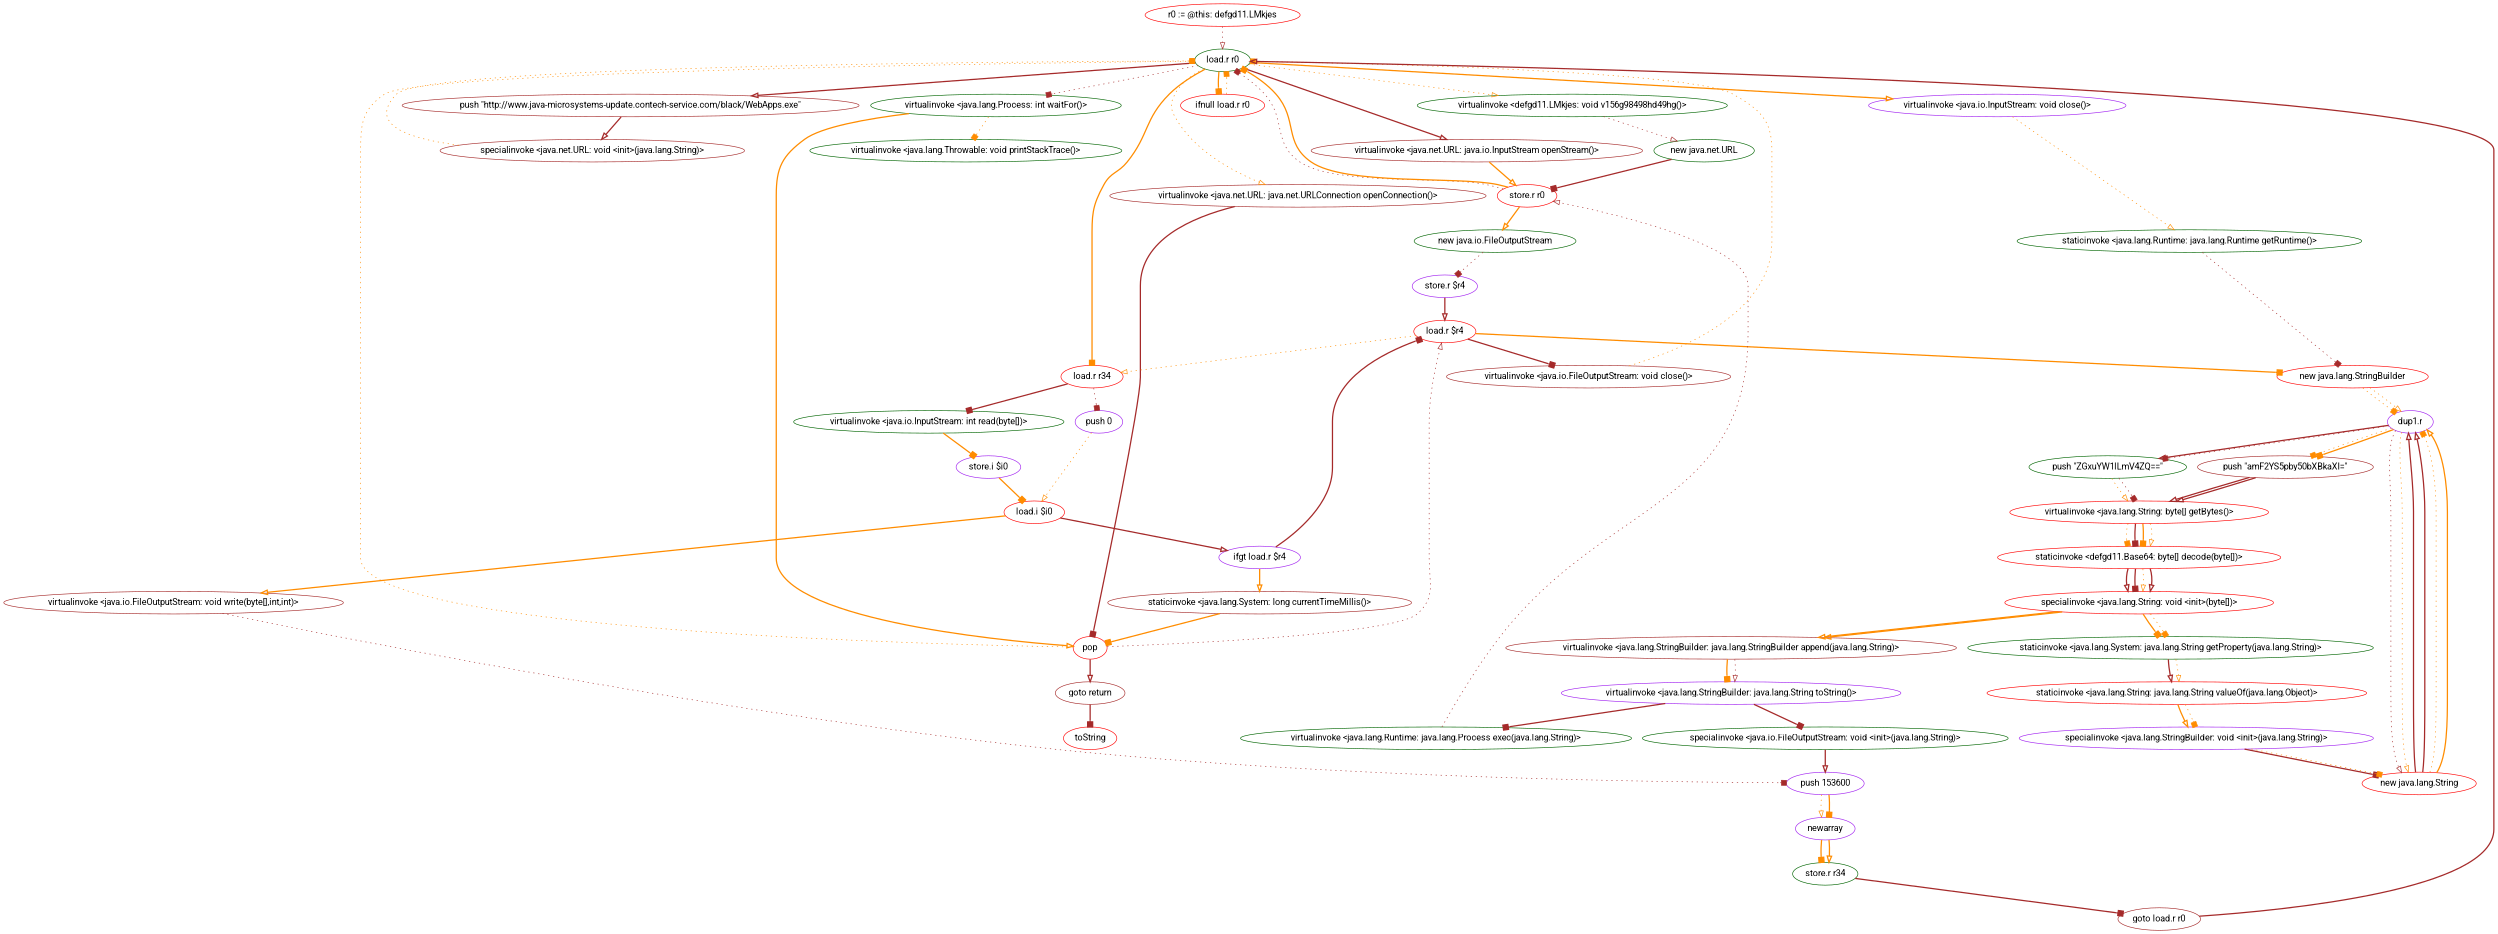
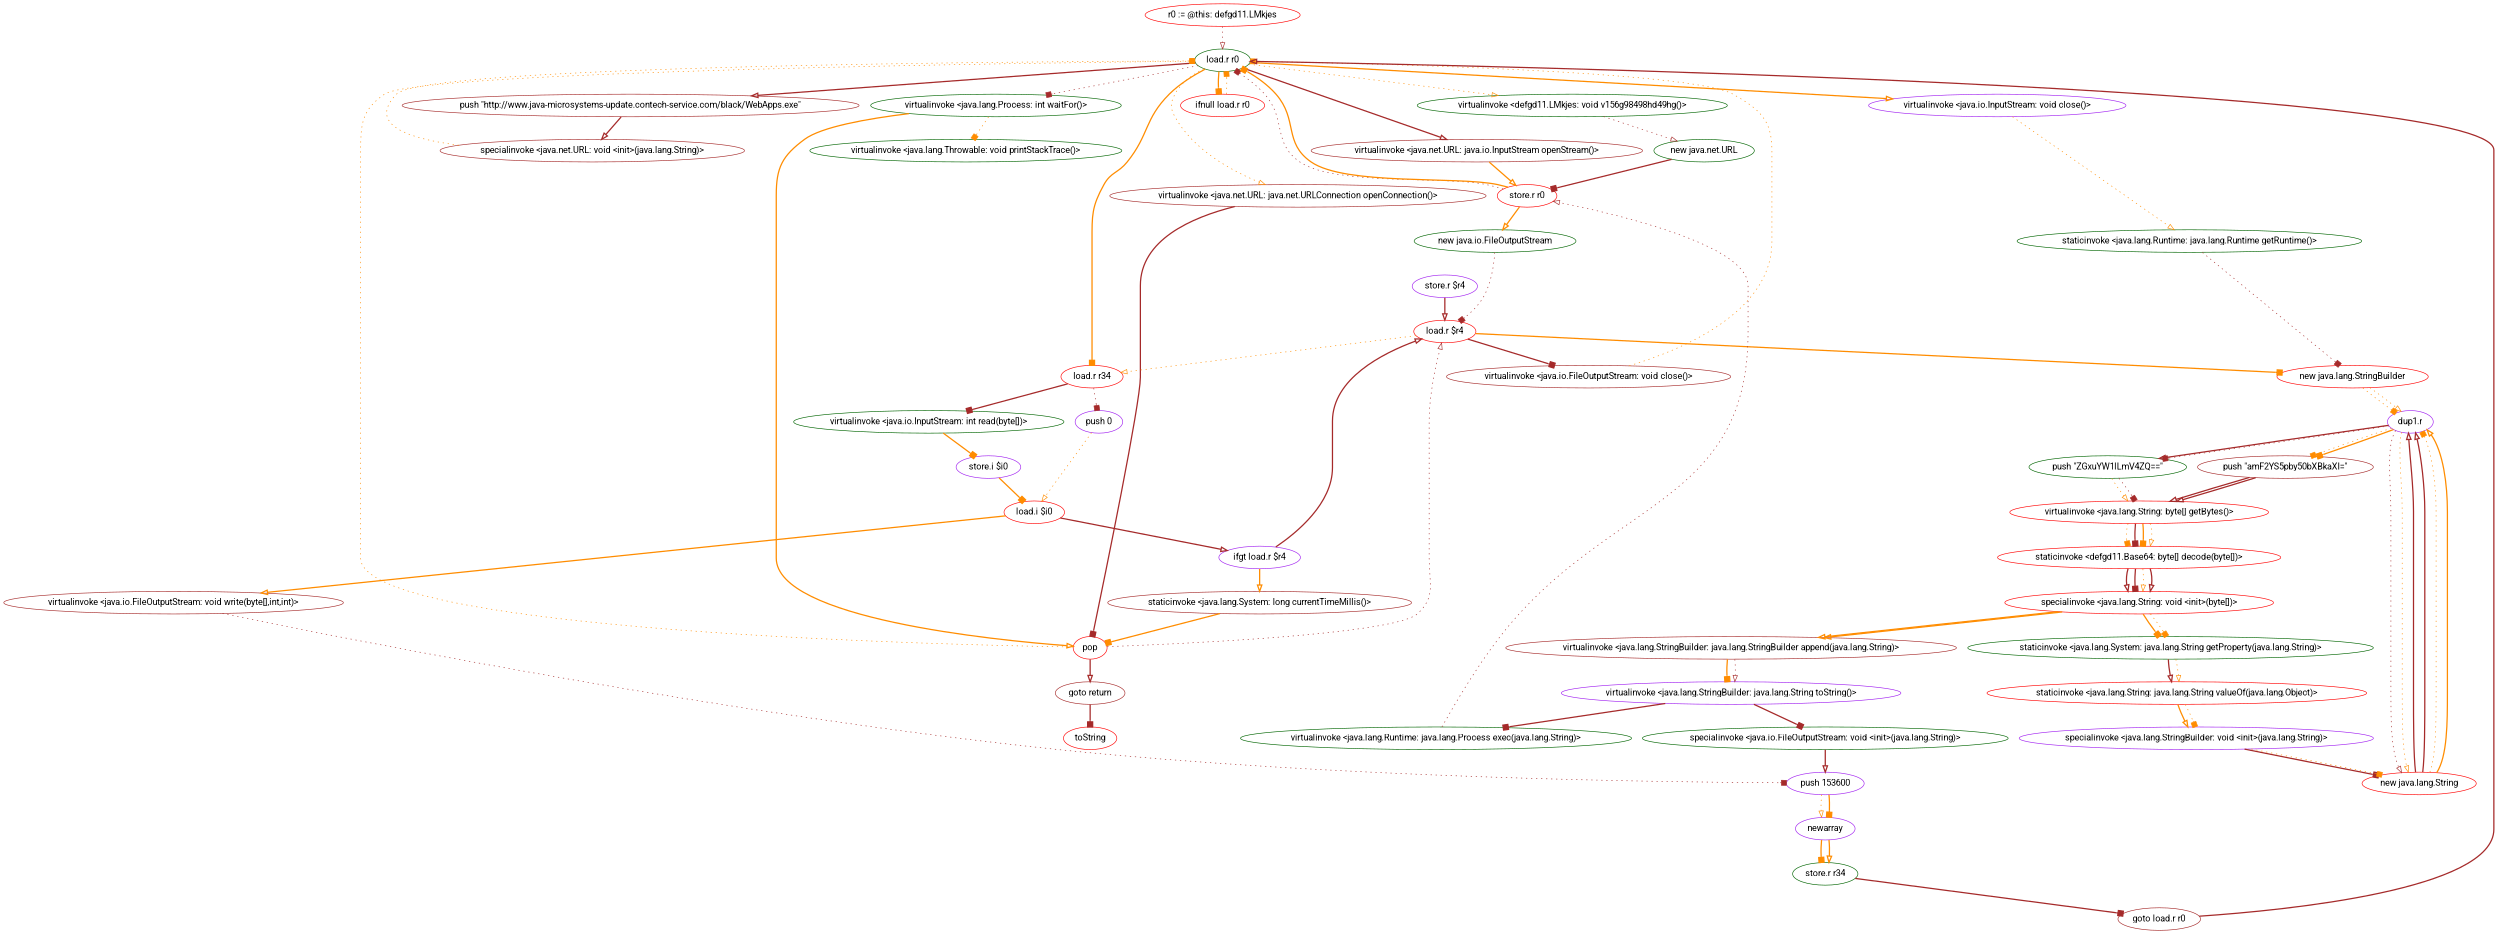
(1472, 262) -> (1487, 289)
(1332, 434) -> (1332, 434)
